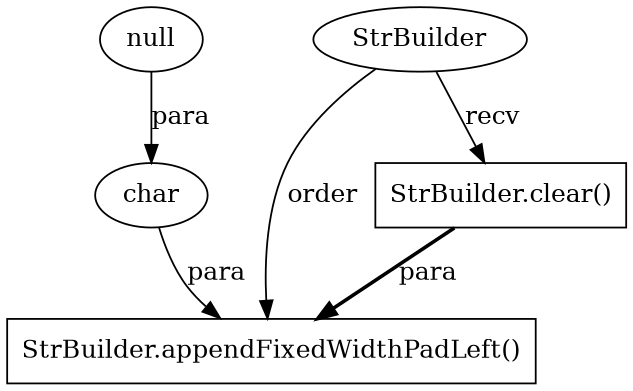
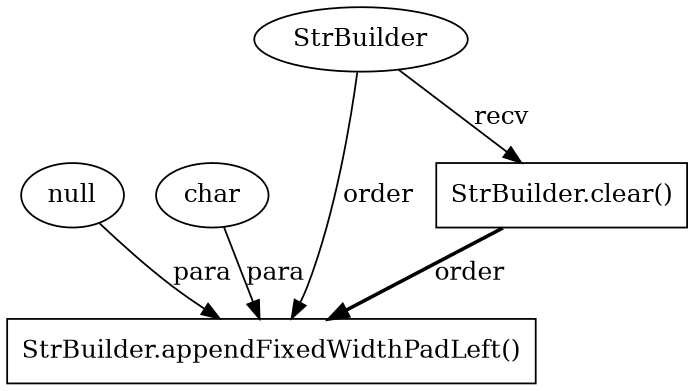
(151, 108) -> (150, 268)
(428, 273) -> (470, 273)
